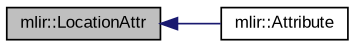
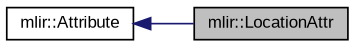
(199, 24) -> (172, 24)
